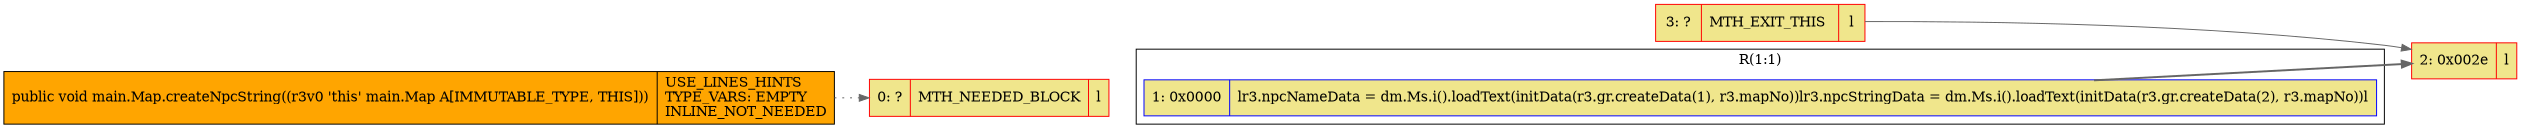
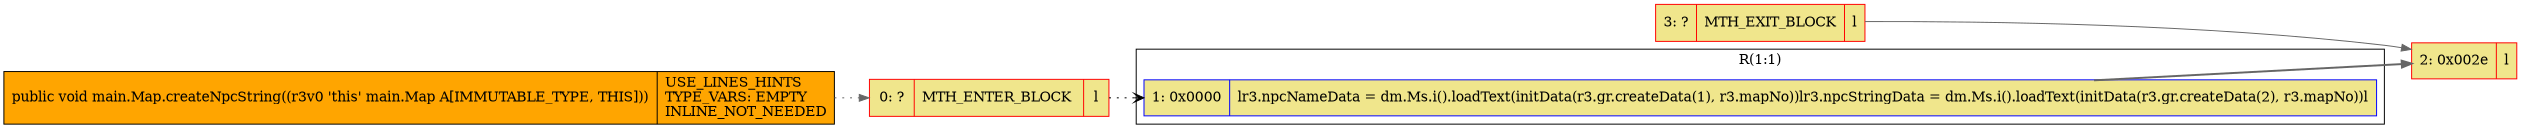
(1768, 22) -> (1771, 22)
(999, 97) -> (997, 97)
none -> (1122, 98)
